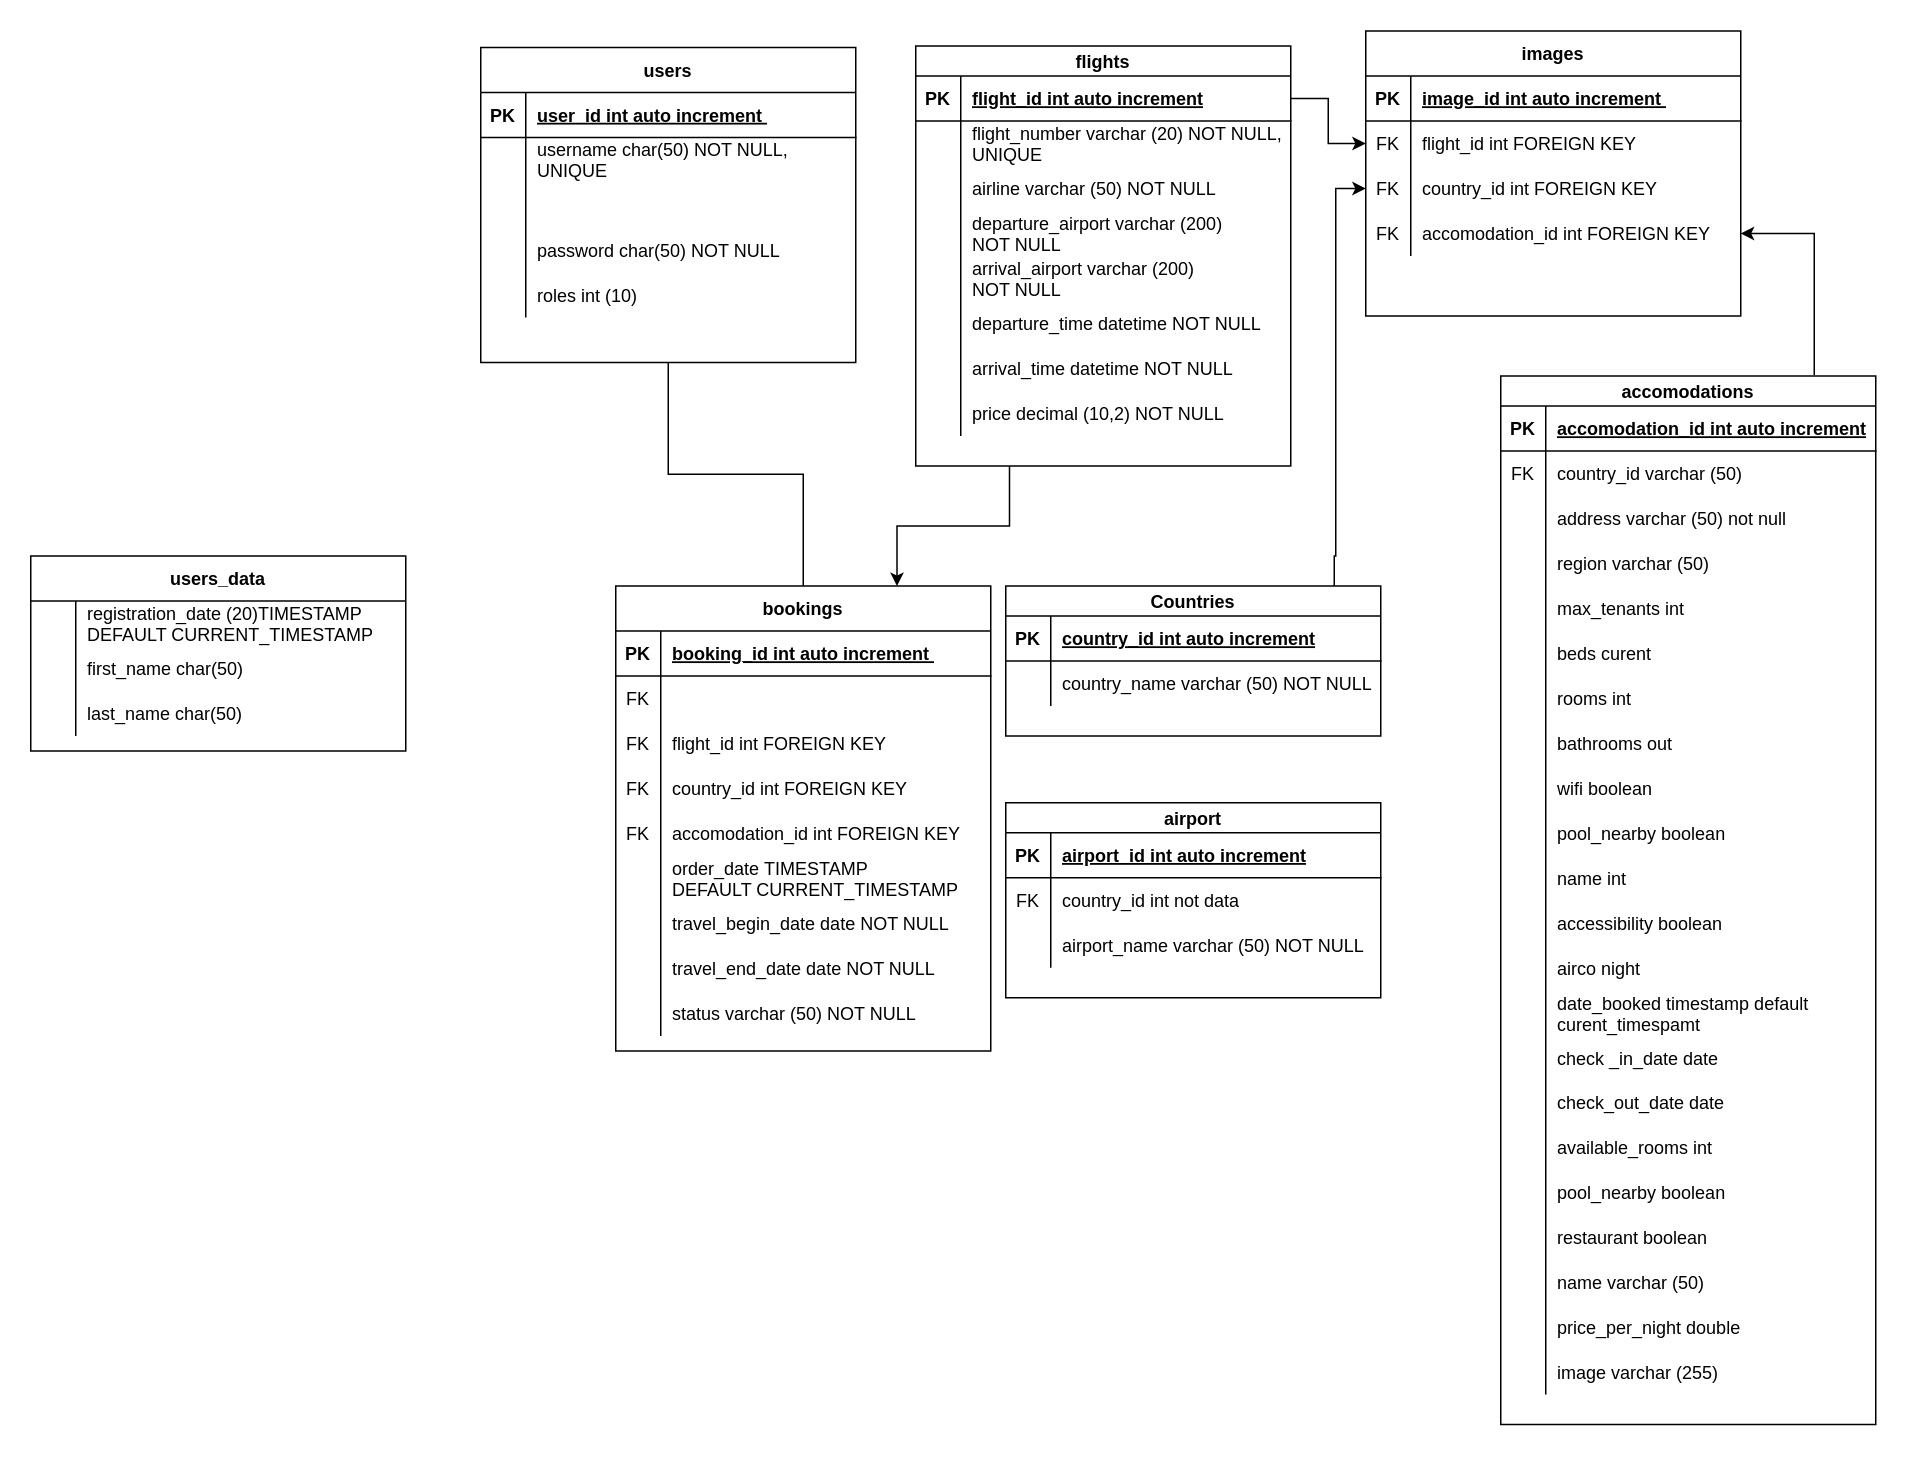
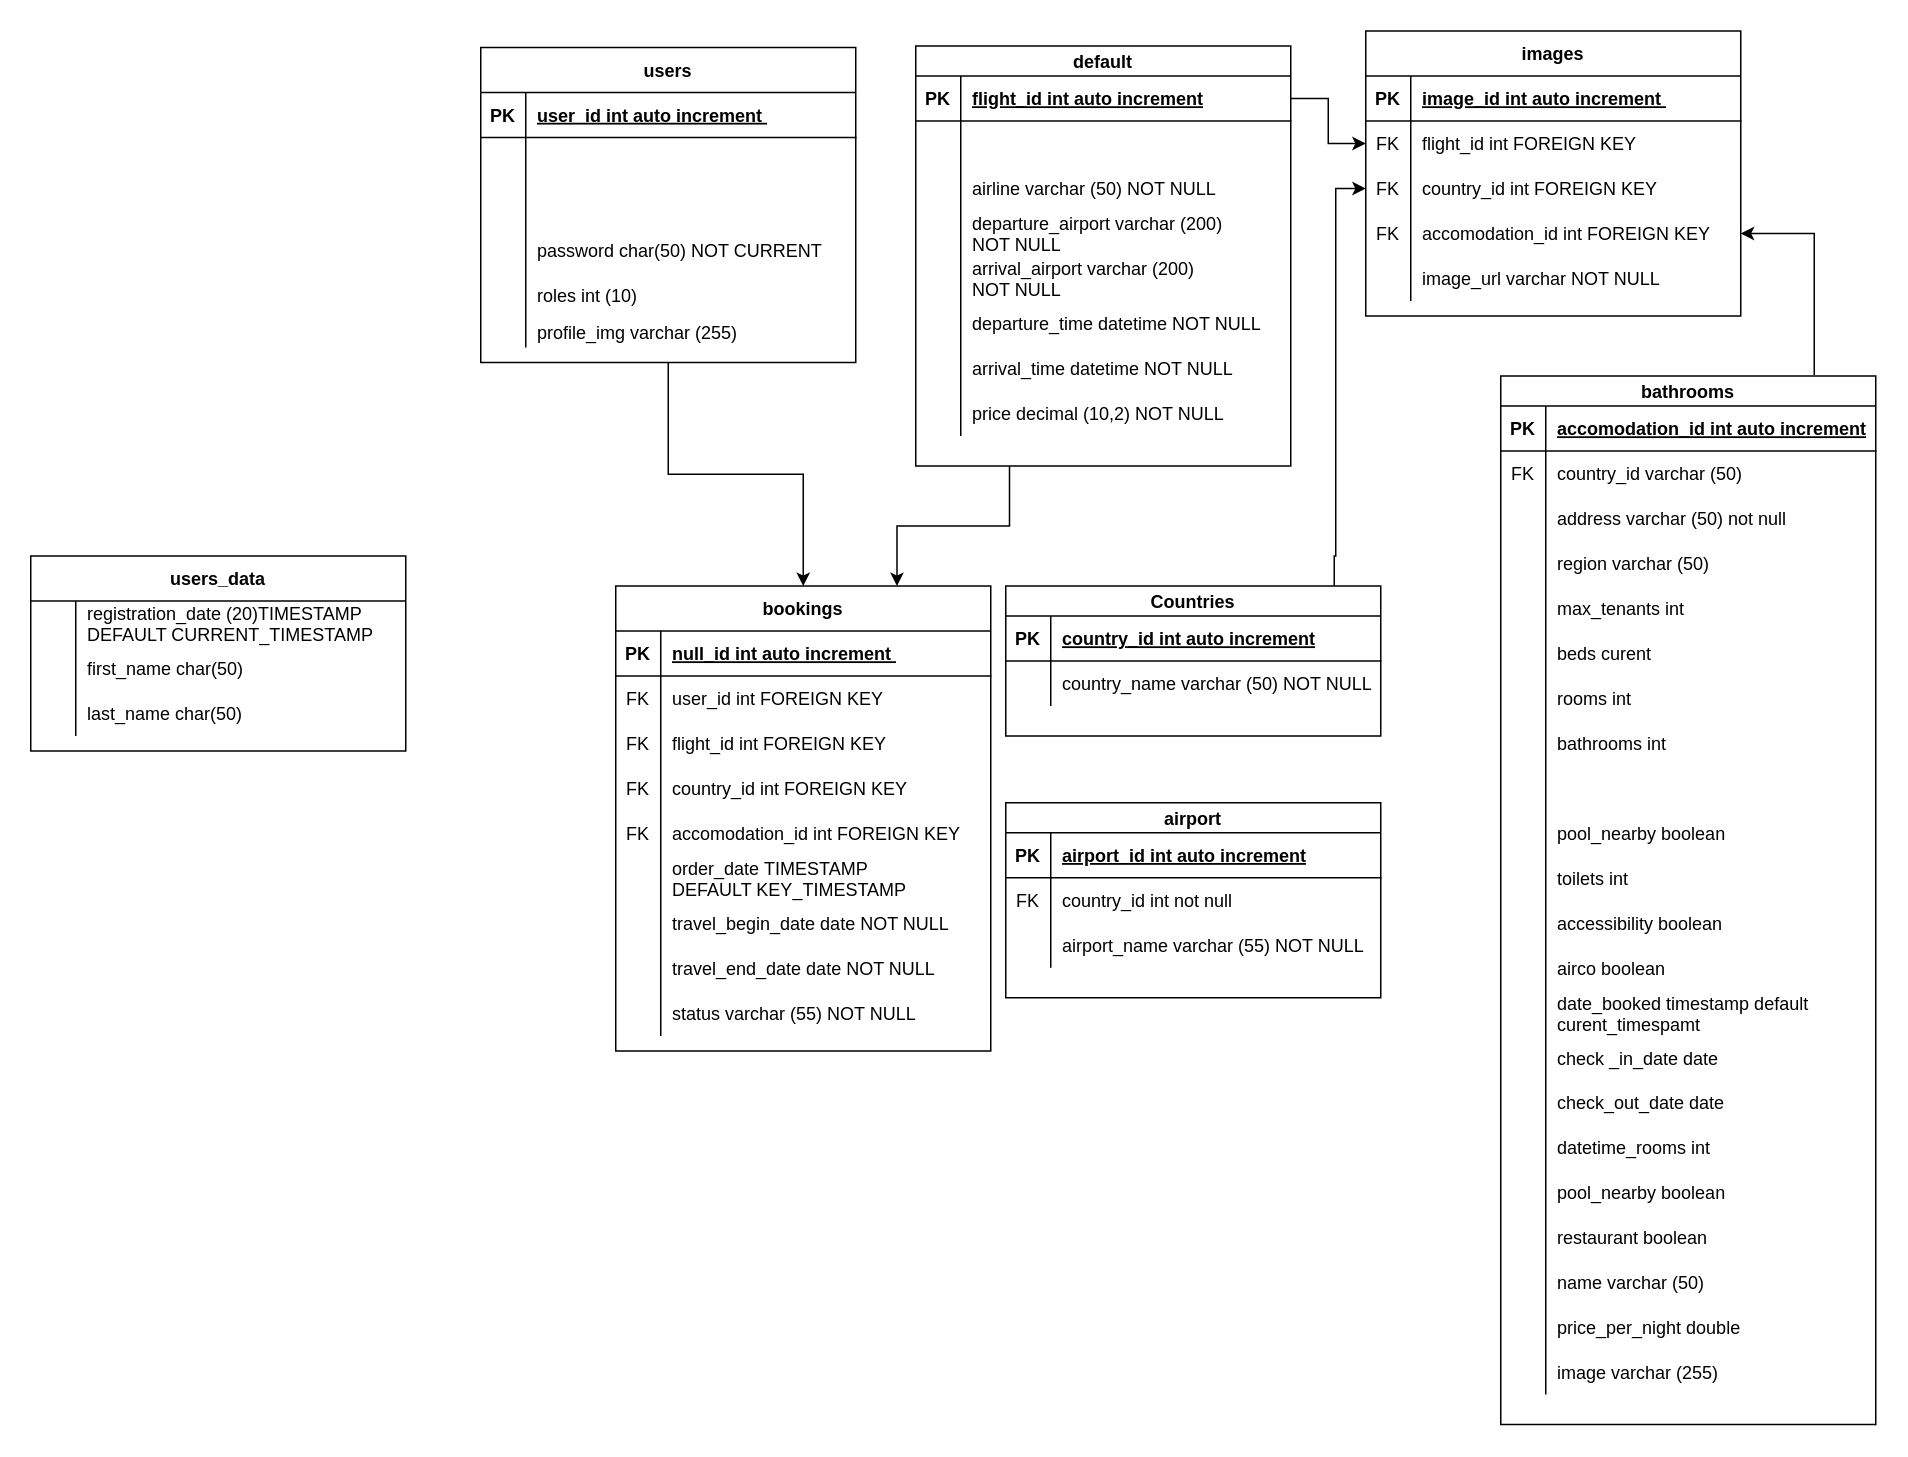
(1103, 62) -> (1103, 62)
(1126, 143) -> none
(691, 160) -> none
(661, 251) -> (676, 251)
none -> (1576, 278)
none -> (691, 332)
(1688, 392) -> (1688, 392)
(803, 578) -> (803, 574)
(804, 654) -> (787, 654)
none -> (826, 698)
(1620, 744) -> (1618, 744)
(1711, 788) -> none
(773, 869) -> (773, 869)
(1593, 879) -> (1603, 879)
(1166, 901) -> (1162, 901)
(1222, 946) -> (1222, 946)
(1605, 969) -> (1616, 969)
(804, 1014) -> (804, 1014)
(1641, 1148) -> (1641, 1148)
